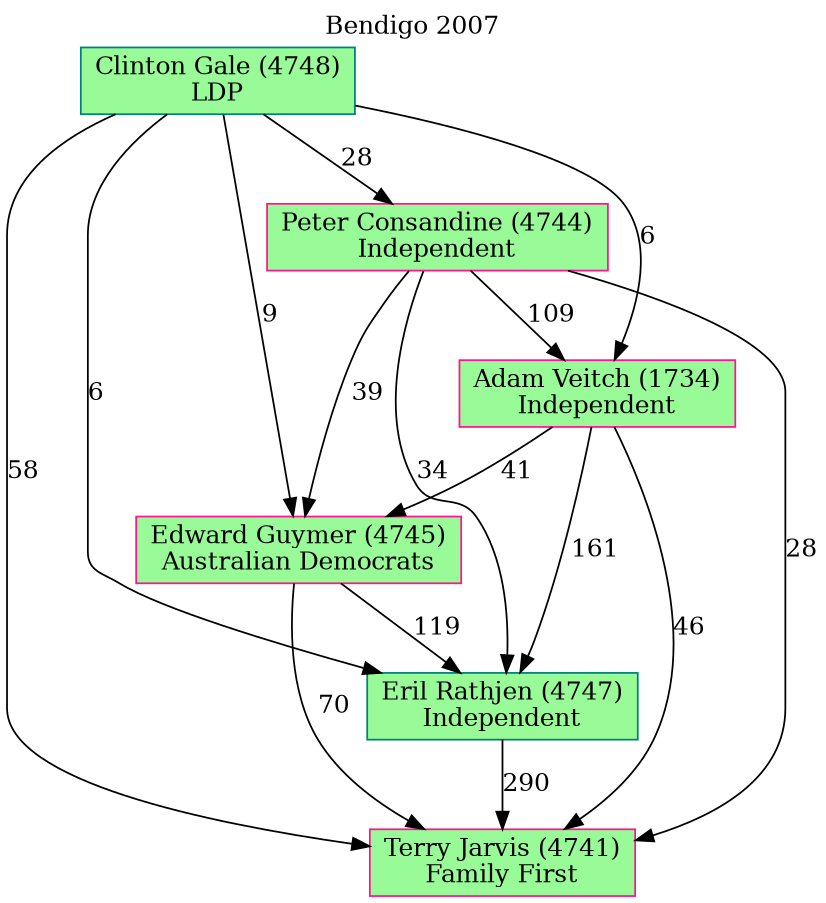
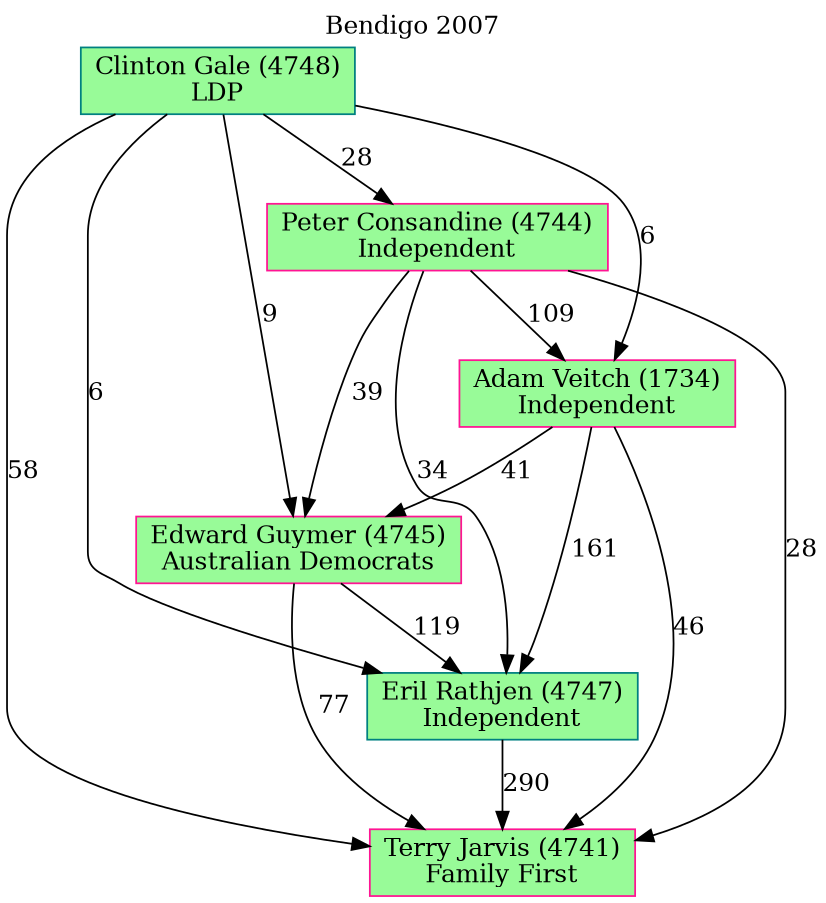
(335, 706) -> (335, 706)
